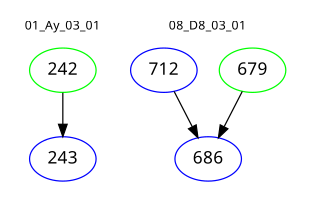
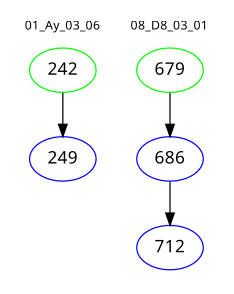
(63, 26) -> (63, 26)
(183, 109) -> (170, 197)
(63, 159) -> (63, 159)
